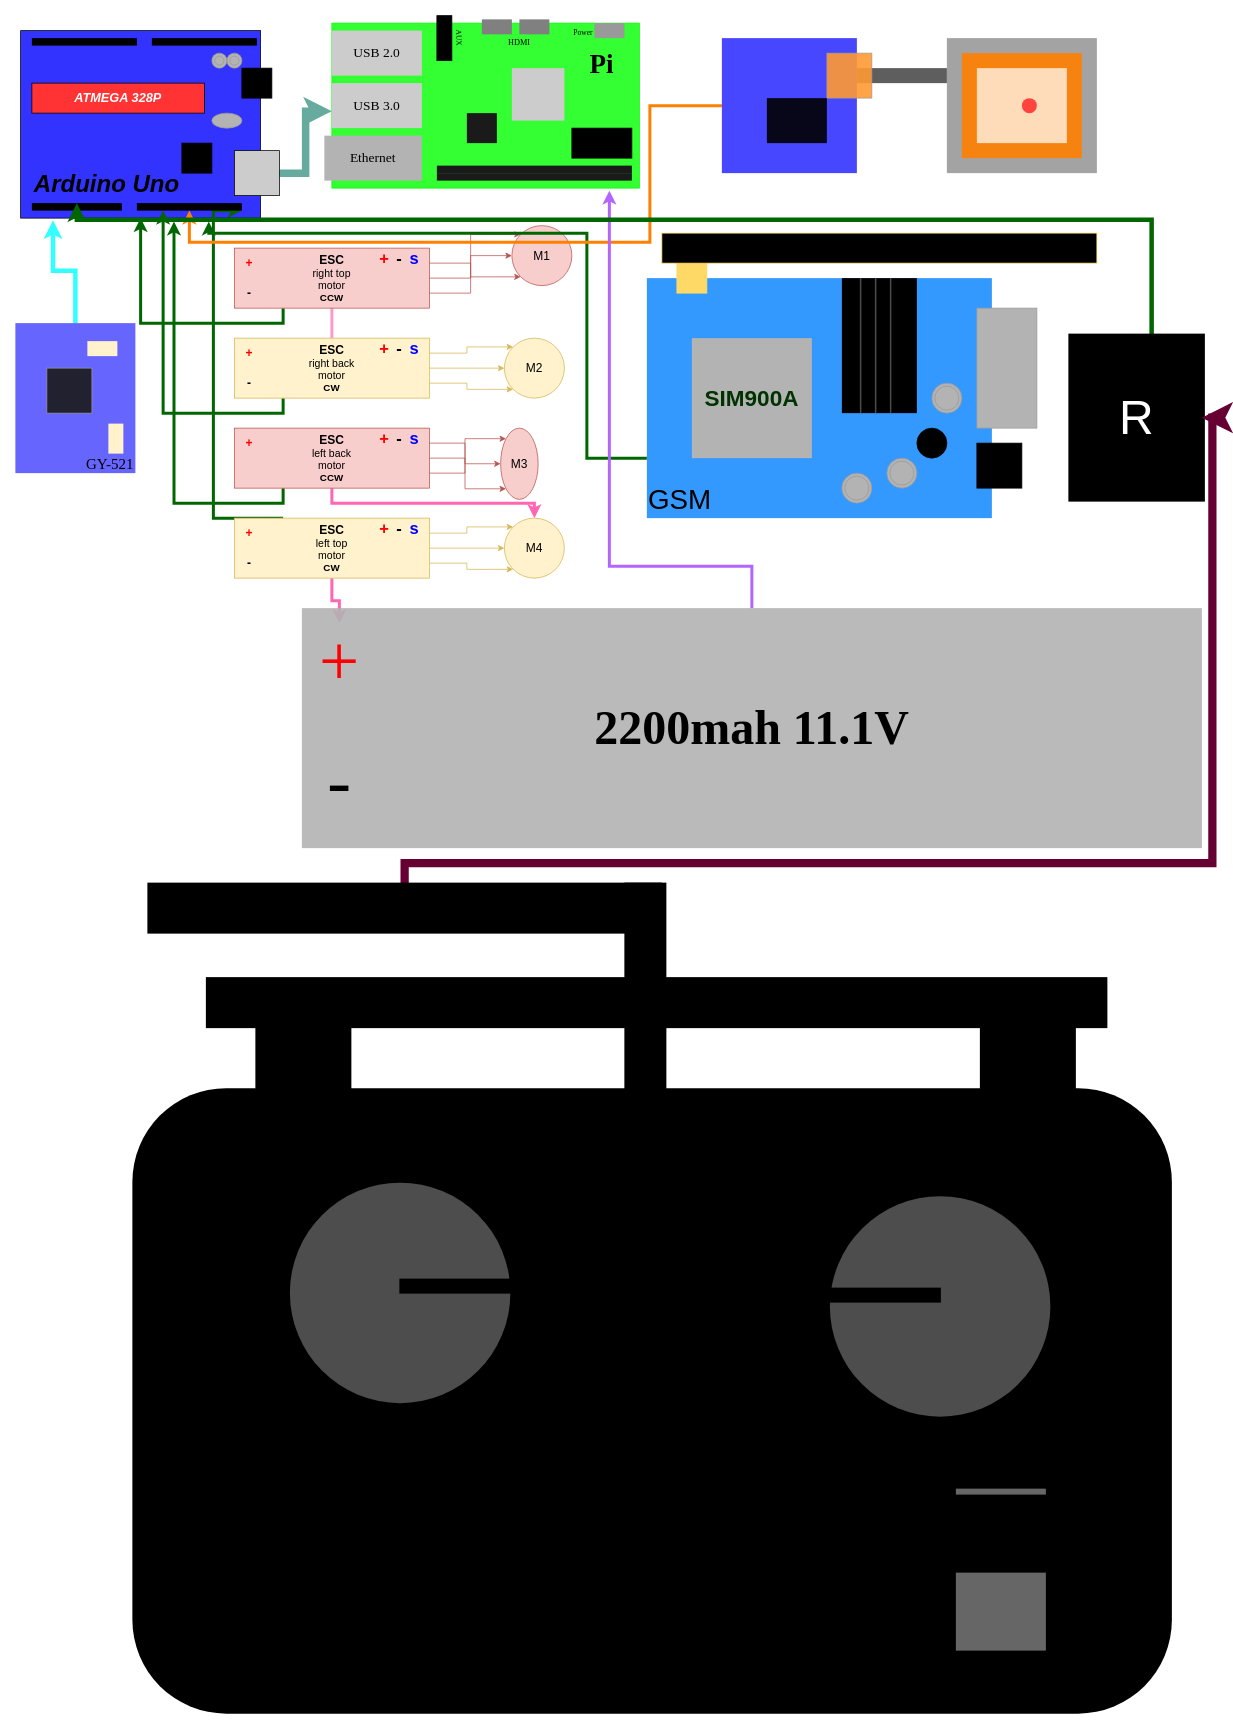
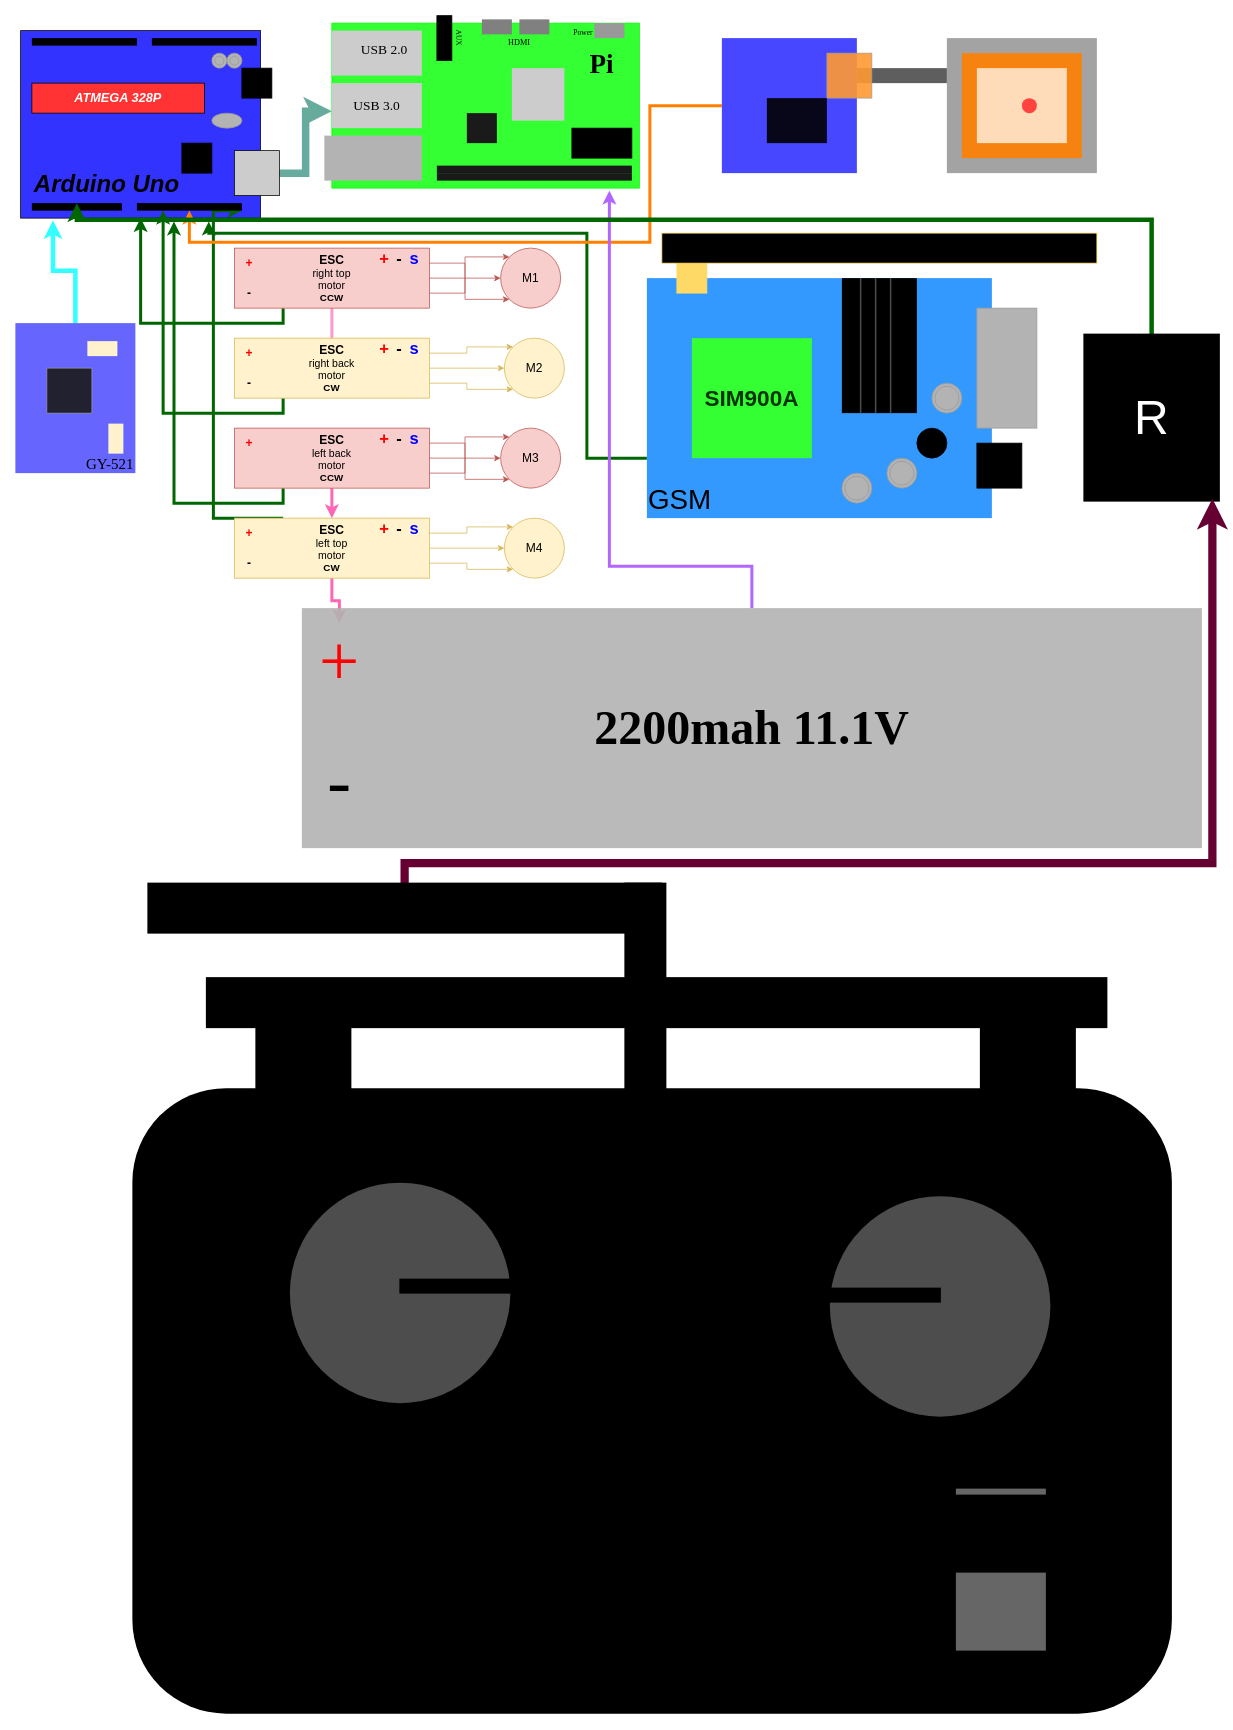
(377, 53) -> (384, 49)
(373, 158) -> none
(542, 255) -> (531, 278)
(752, 398) -> (752, 398)
(1137, 417) -> (1152, 417)
(519, 464) -> (531, 458)
(434, 503) -> (332, 504)
